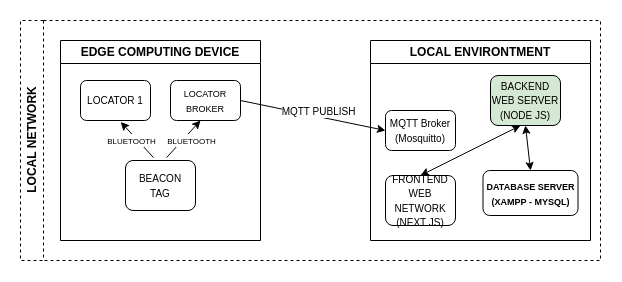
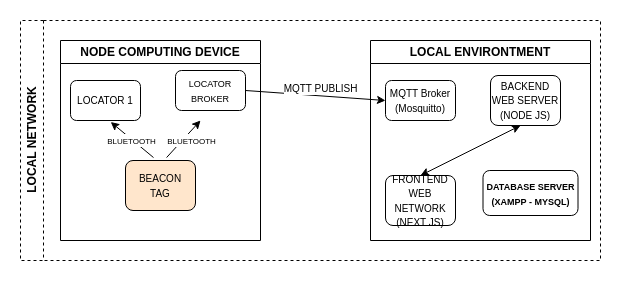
(161, 53) -> (161, 53)
(116, 101) -> (106, 101)
(206, 101) -> (211, 91)
(526, 101) -> (526, 101)
(421, 131) -> (421, 101)
(528, 148) -> none
(161, 186) -> (161, 186)
